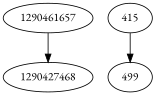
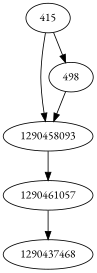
(48, 18) -> (48, 195)
(48, 77) -> (48, 254)
(130, 77) -> (71, 77)
none -> (48, 136)
